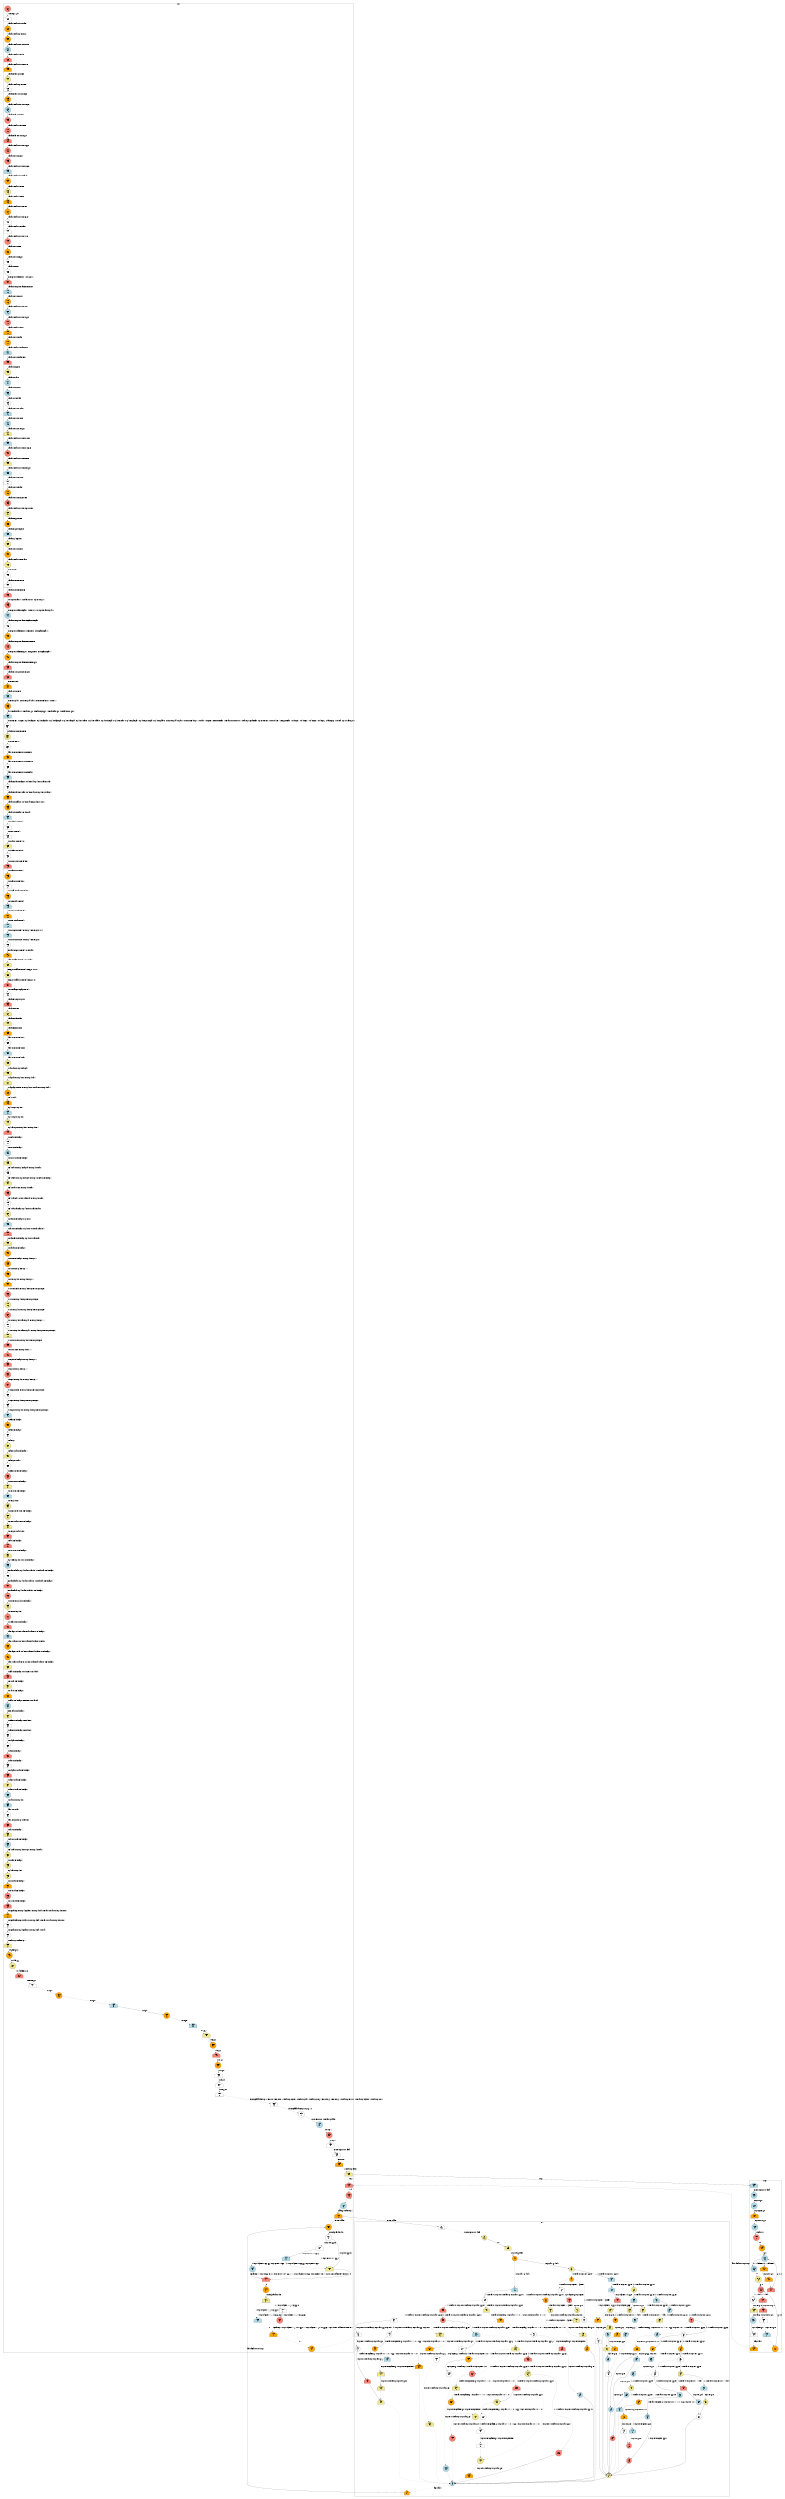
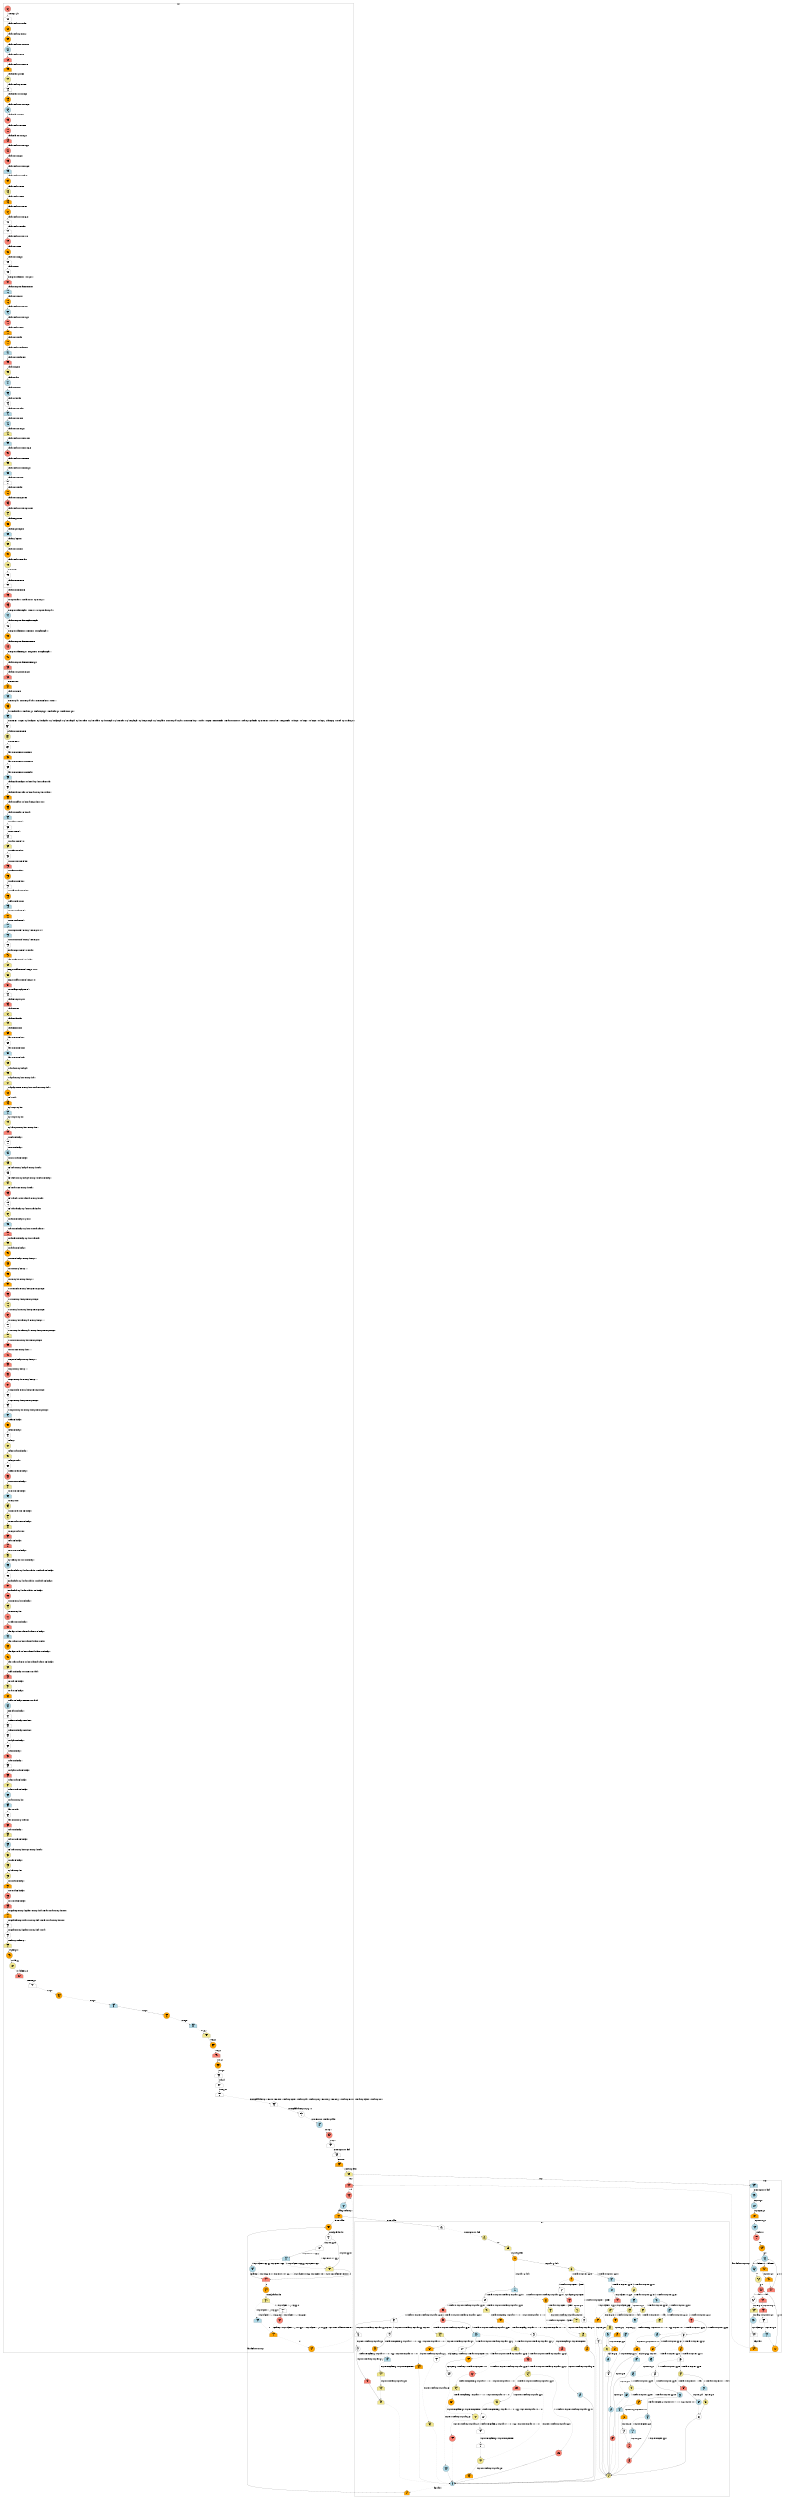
(16, 902) -> (16, 902)
(8, 1716) -> (8, 1716)
